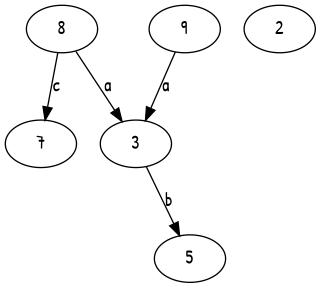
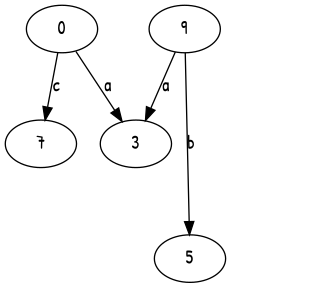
(62, 29) -> (62, 29)
(280, 29) -> none
(160, 195) -> (187, 137)
